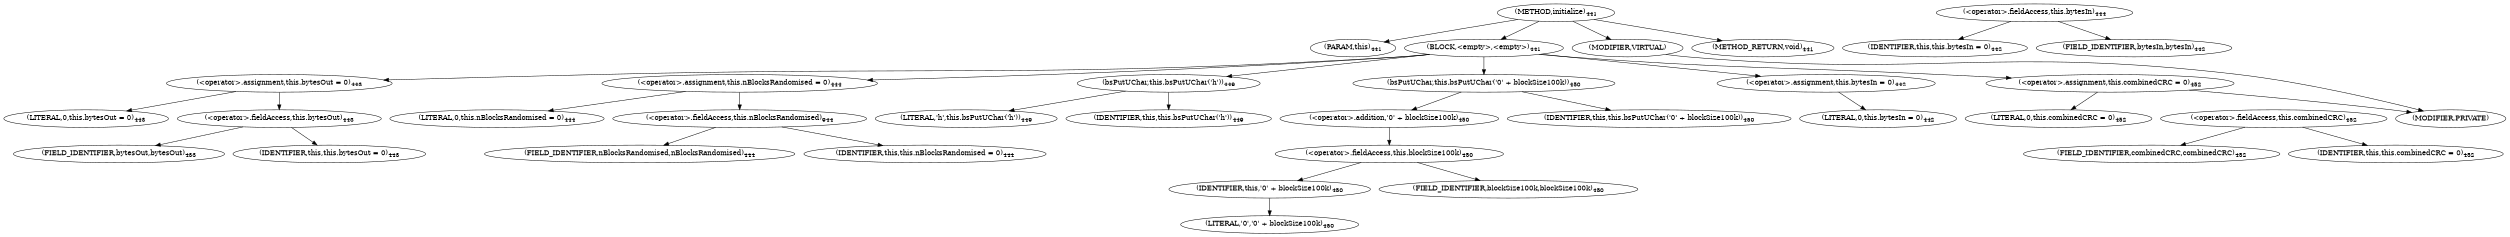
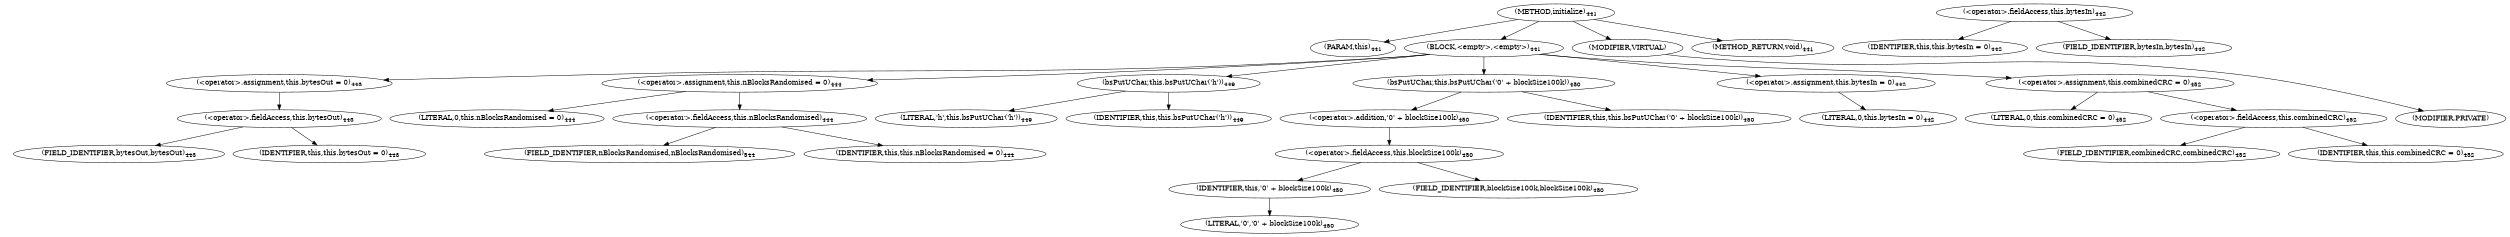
(2100, 12) -> (2100, 12)
(2298, 100) -> (2190, 101)
(828, 118) -> (828, 118)
(86, 119) -> none
(191, 153) -> (191, 153)
(749, 153) -> (749, 153)
